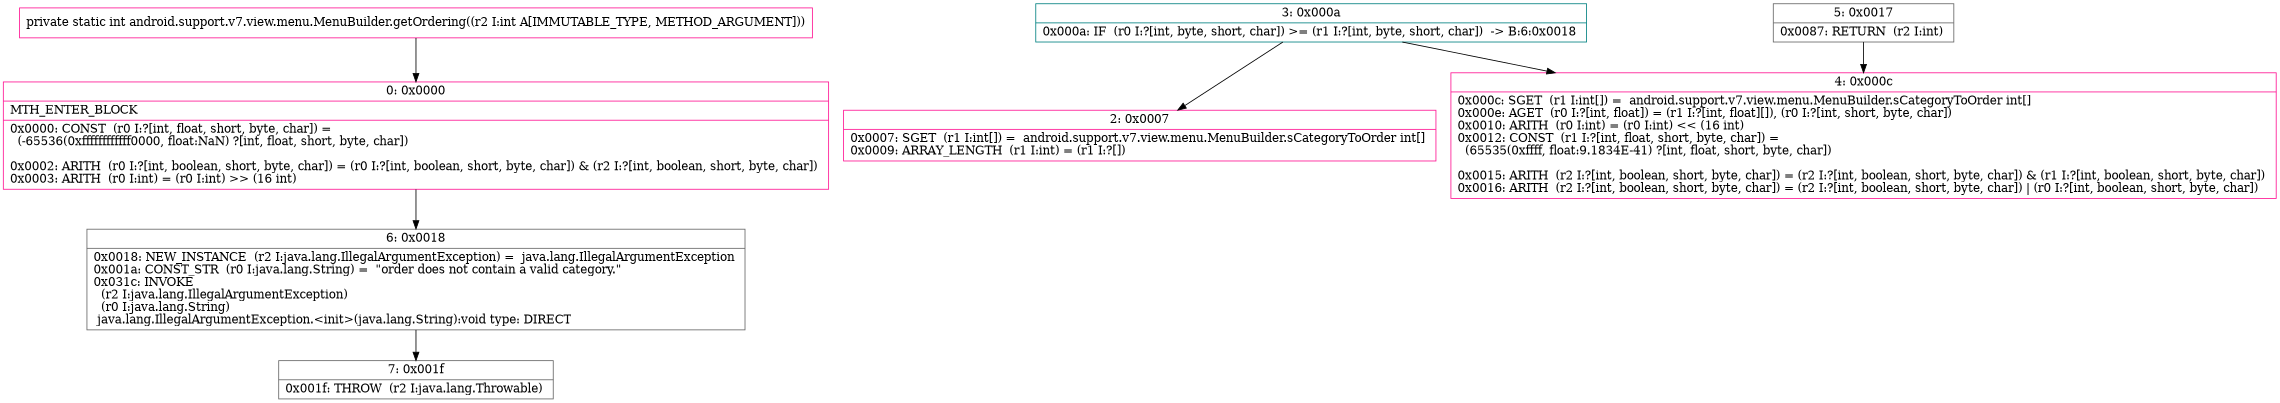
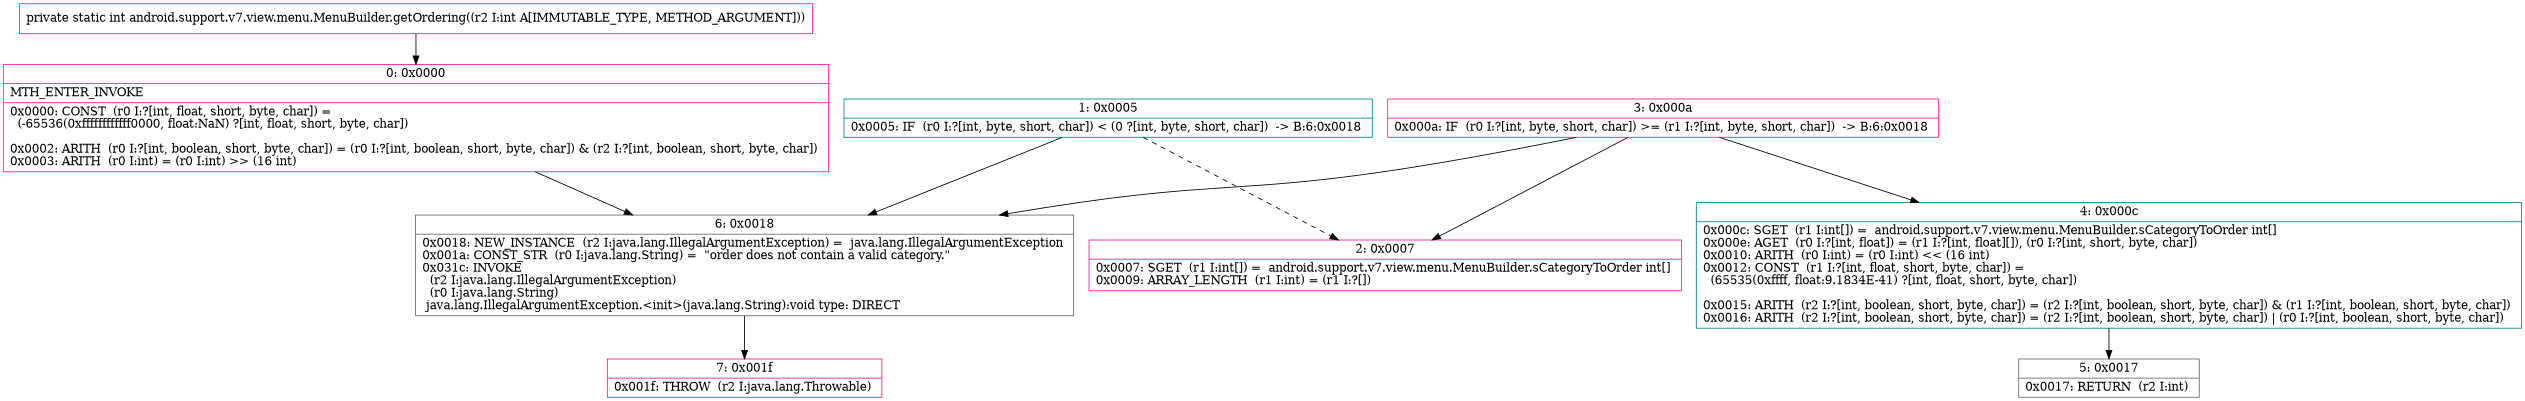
(1311, 23) -> (1663, 118)
(1864, 32) -> (2109, 387)
(1864, 53) -> (2109, 339)
(74, 110) -> (77, 93)
none -> (1108, 118)
(1864, 136) -> (2109, 265)
none -> (1293, 183)
(416, 380) -> (745, 378)
